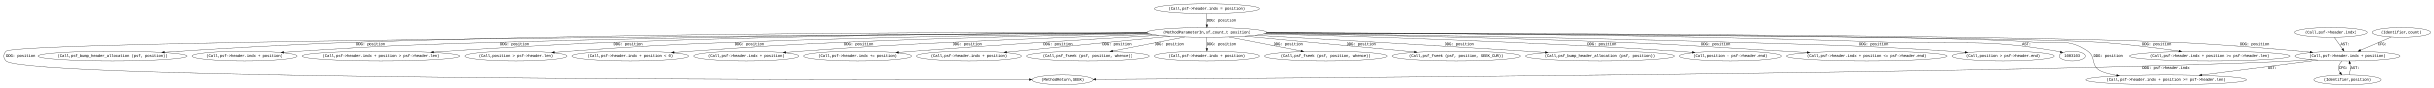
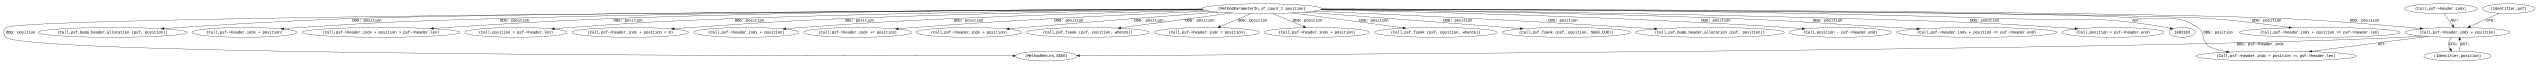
(1207, 19) -> (1236, 20)
(2401, 32) -> (2509, 9)
